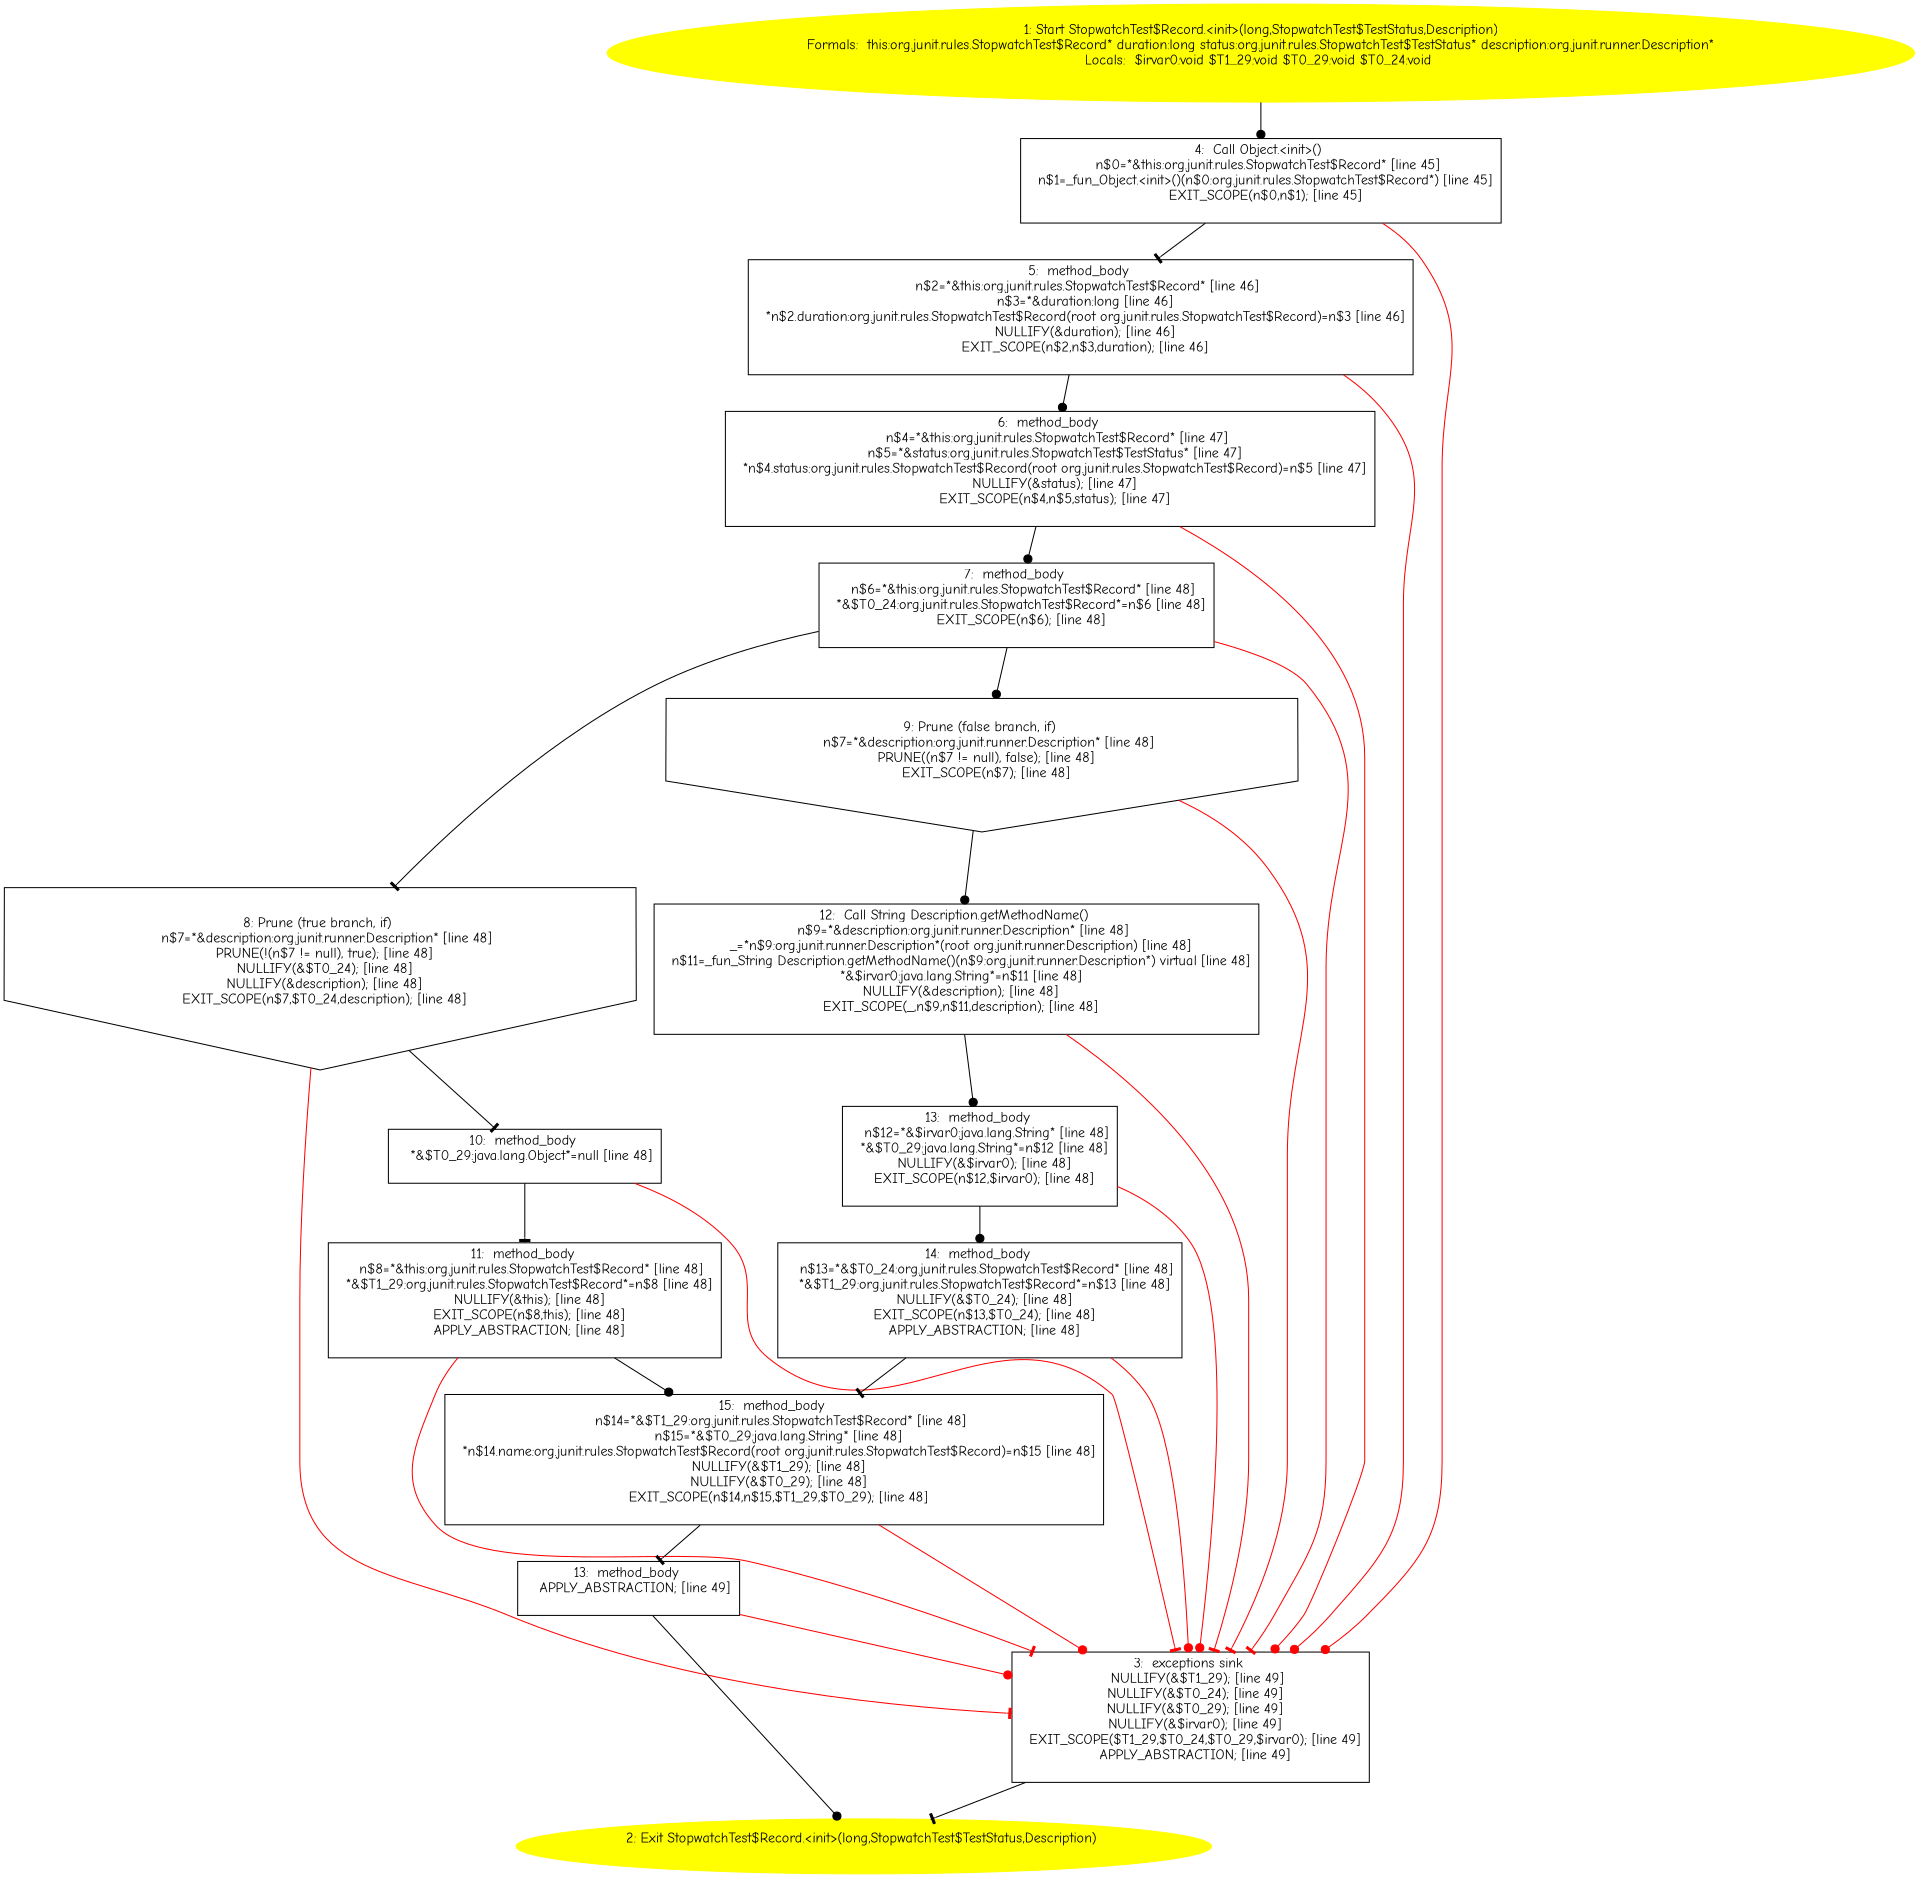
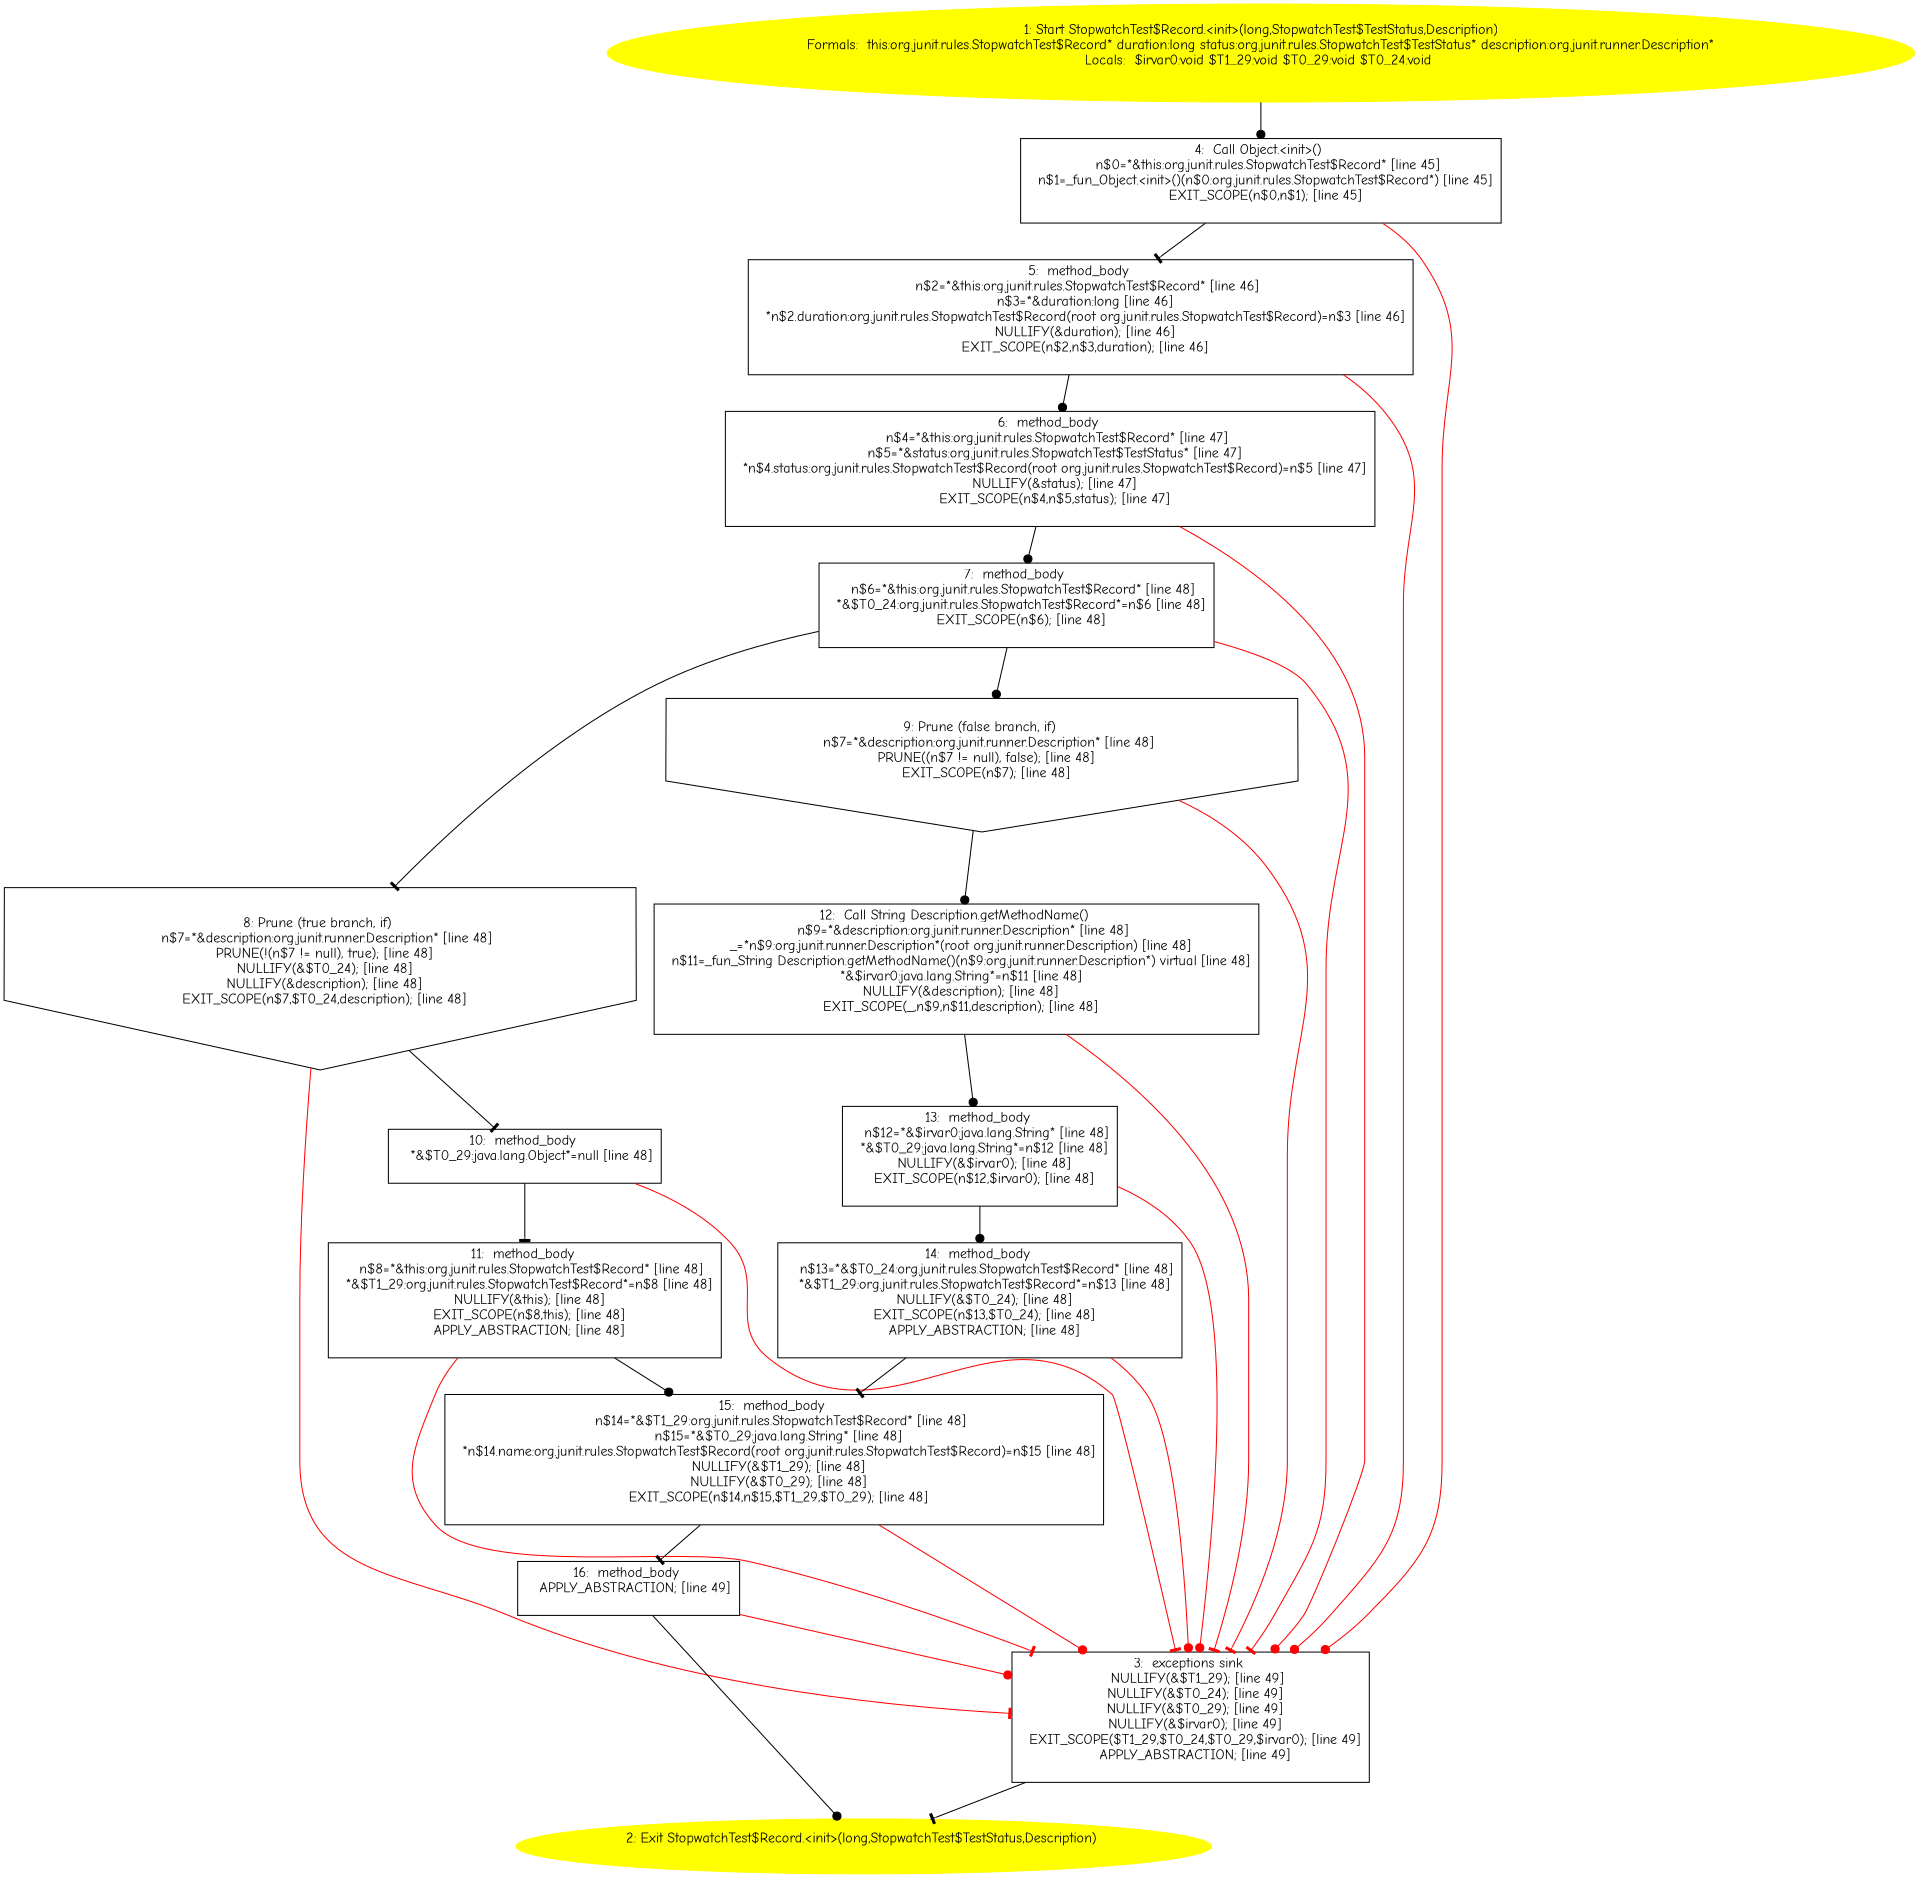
(629, 1588) -> (629, 1588)
